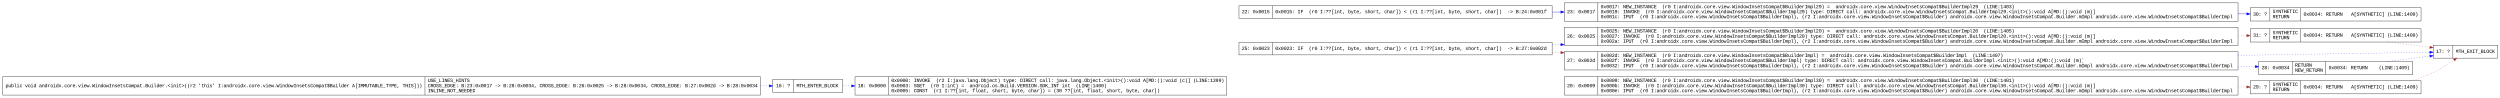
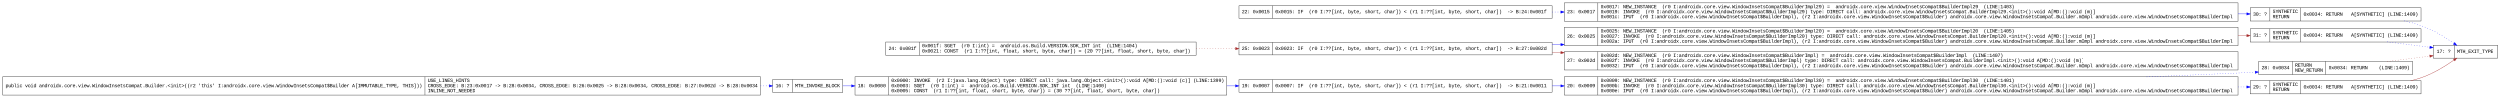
(1556, 12) -> (1556, 12)
(2242, 36) -> (2242, 36)
(1556, 45) -> (1556, 45)
(2408, 45) -> (2408, 45)
none -> (1041, 49)
(2475, 52) -> (2475, 52)
(1556, 53) -> (1556, 53)
(2334, 54) -> (2430, 29)
(2408, 59) -> (2408, 59)
(2247, 66) -> (2201, 75)
(2433, 73) -> (2433, 73)
(817, 86) -> (818, 86)
(847, 86) -> (847, 86)
none -> (1396, 86)
(2242, 87) -> (2242, 87)
